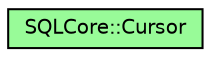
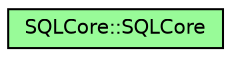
(105, 29) -> (116, 29)
